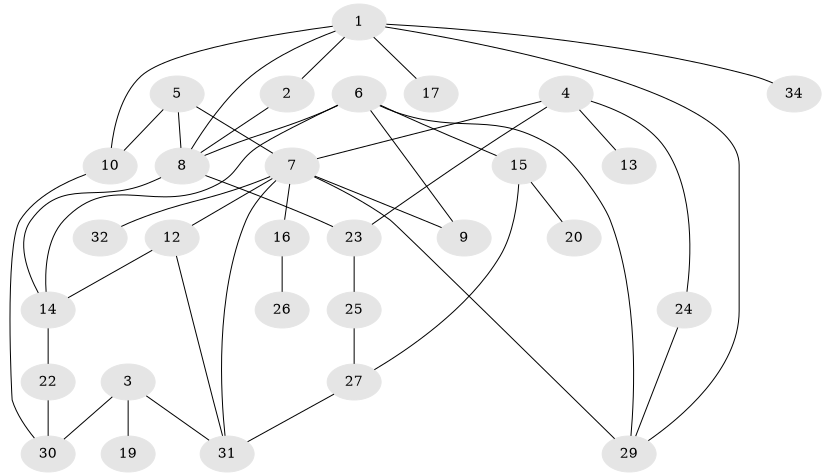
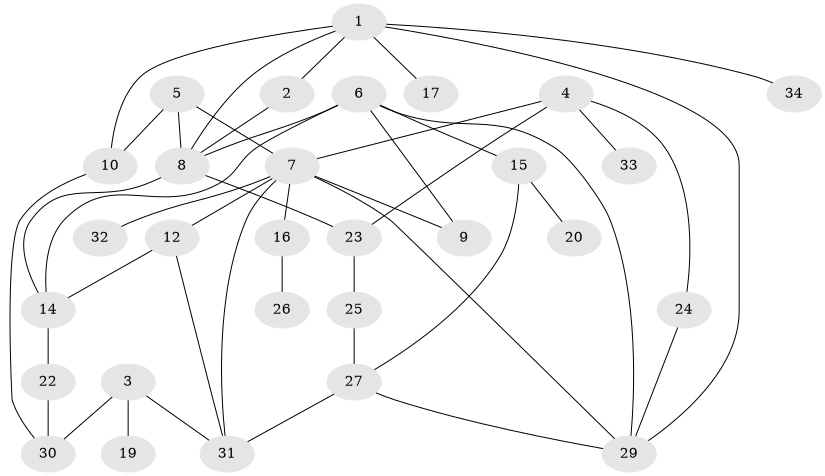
(629, 166) -> (629, 166)
none -> (488, 425)
